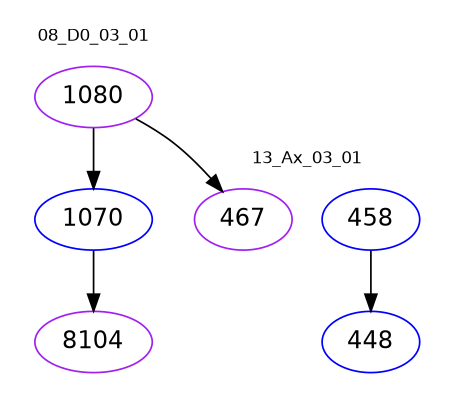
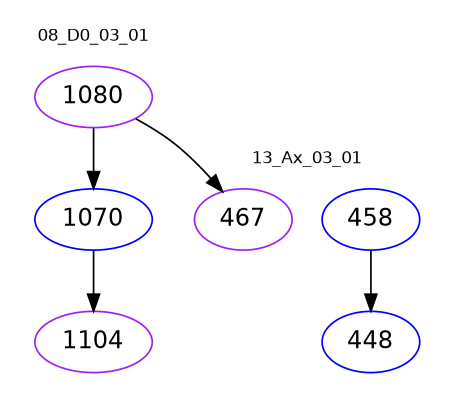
(94, 342) -> (94, 342)
